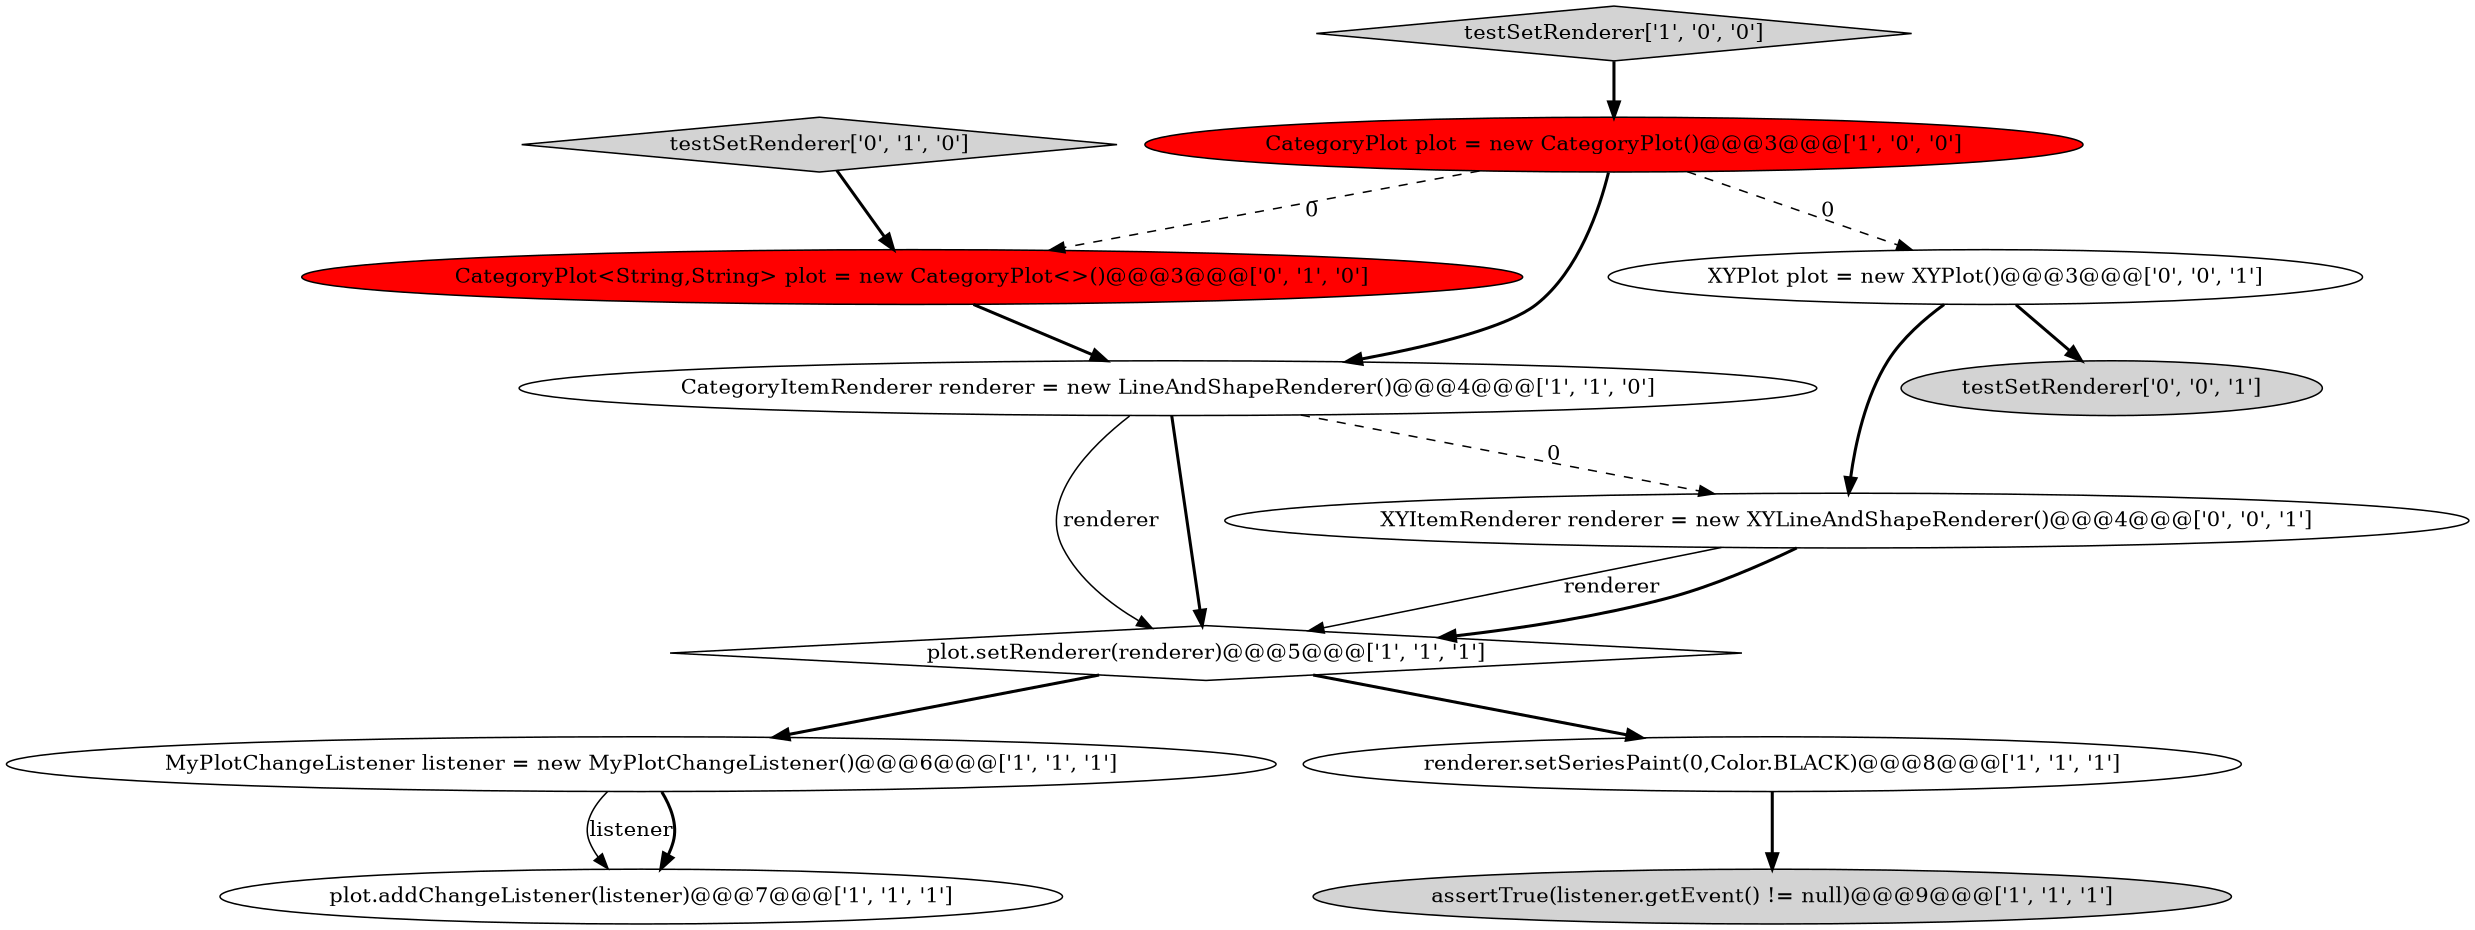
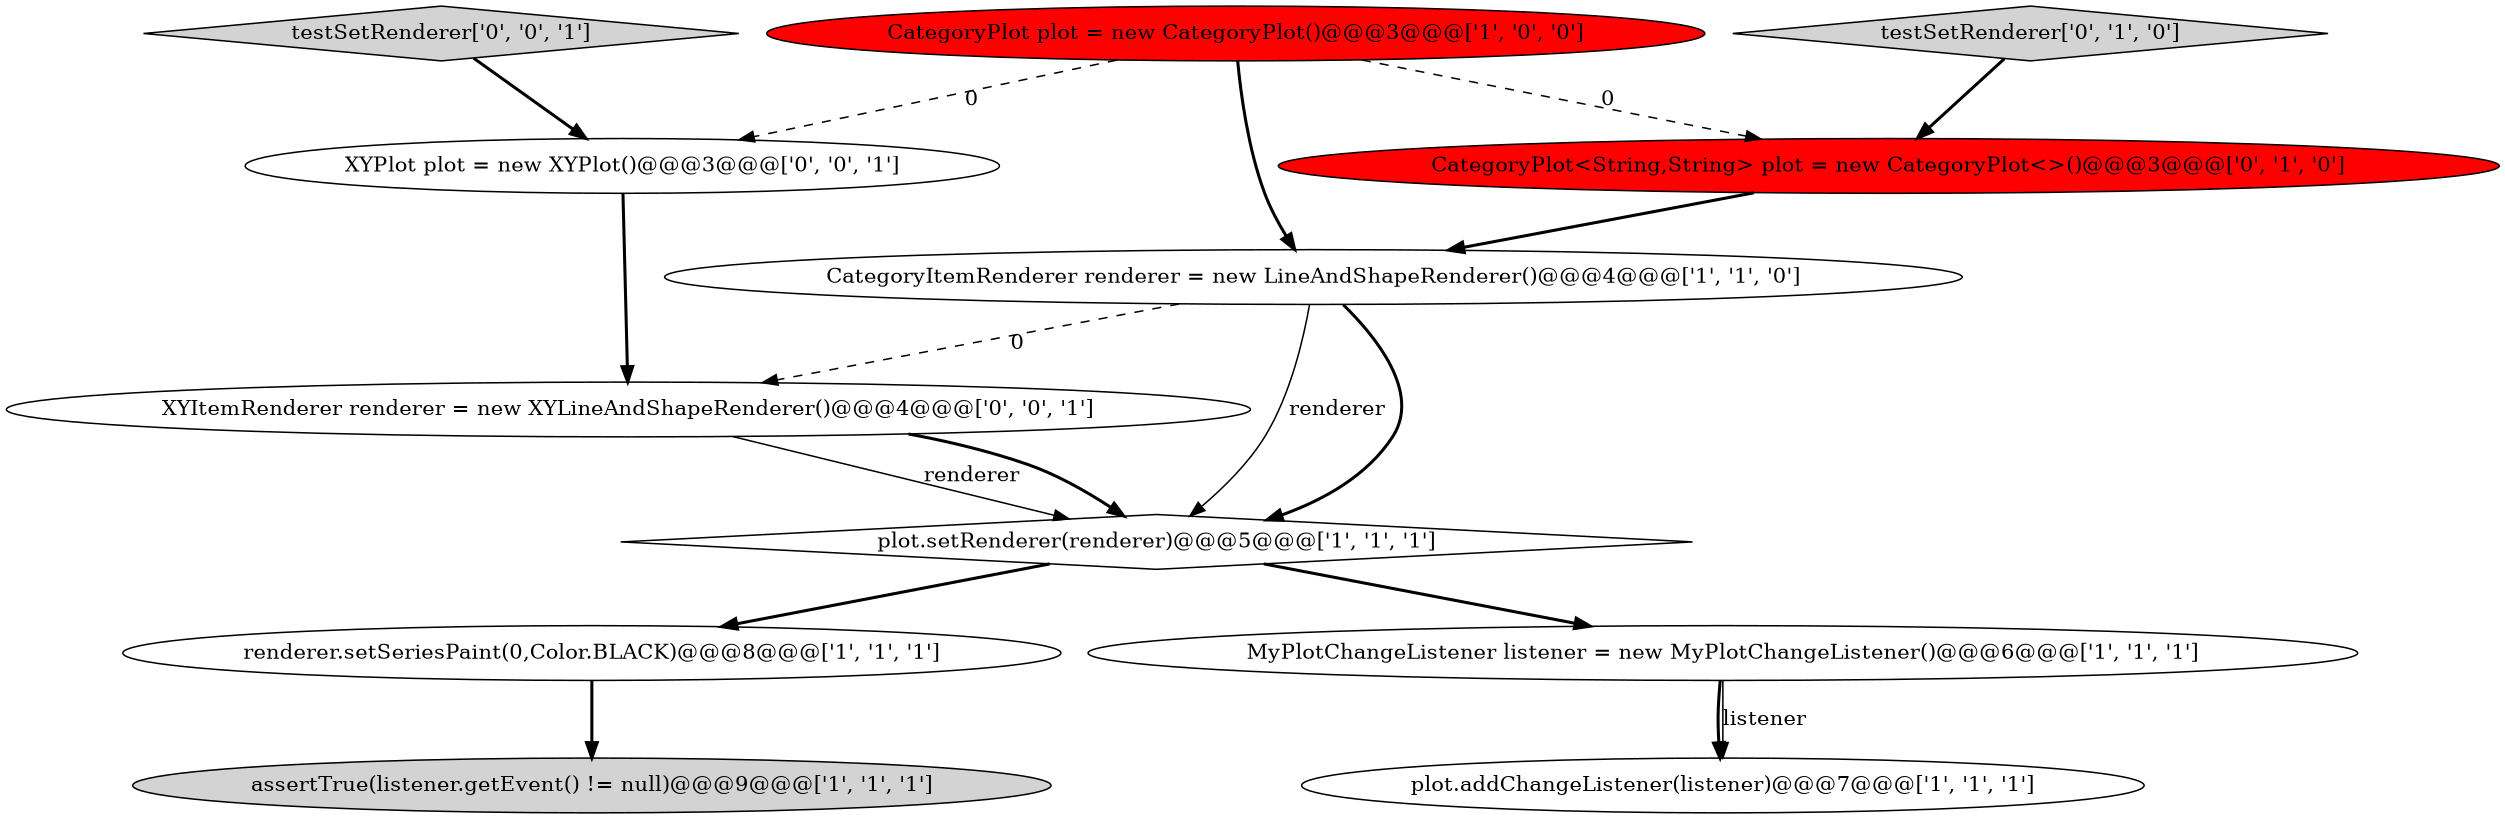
(1614, 33) -> none
(2043, 328) -> (523, 94)
(2112, 388) -> (441, 33)
